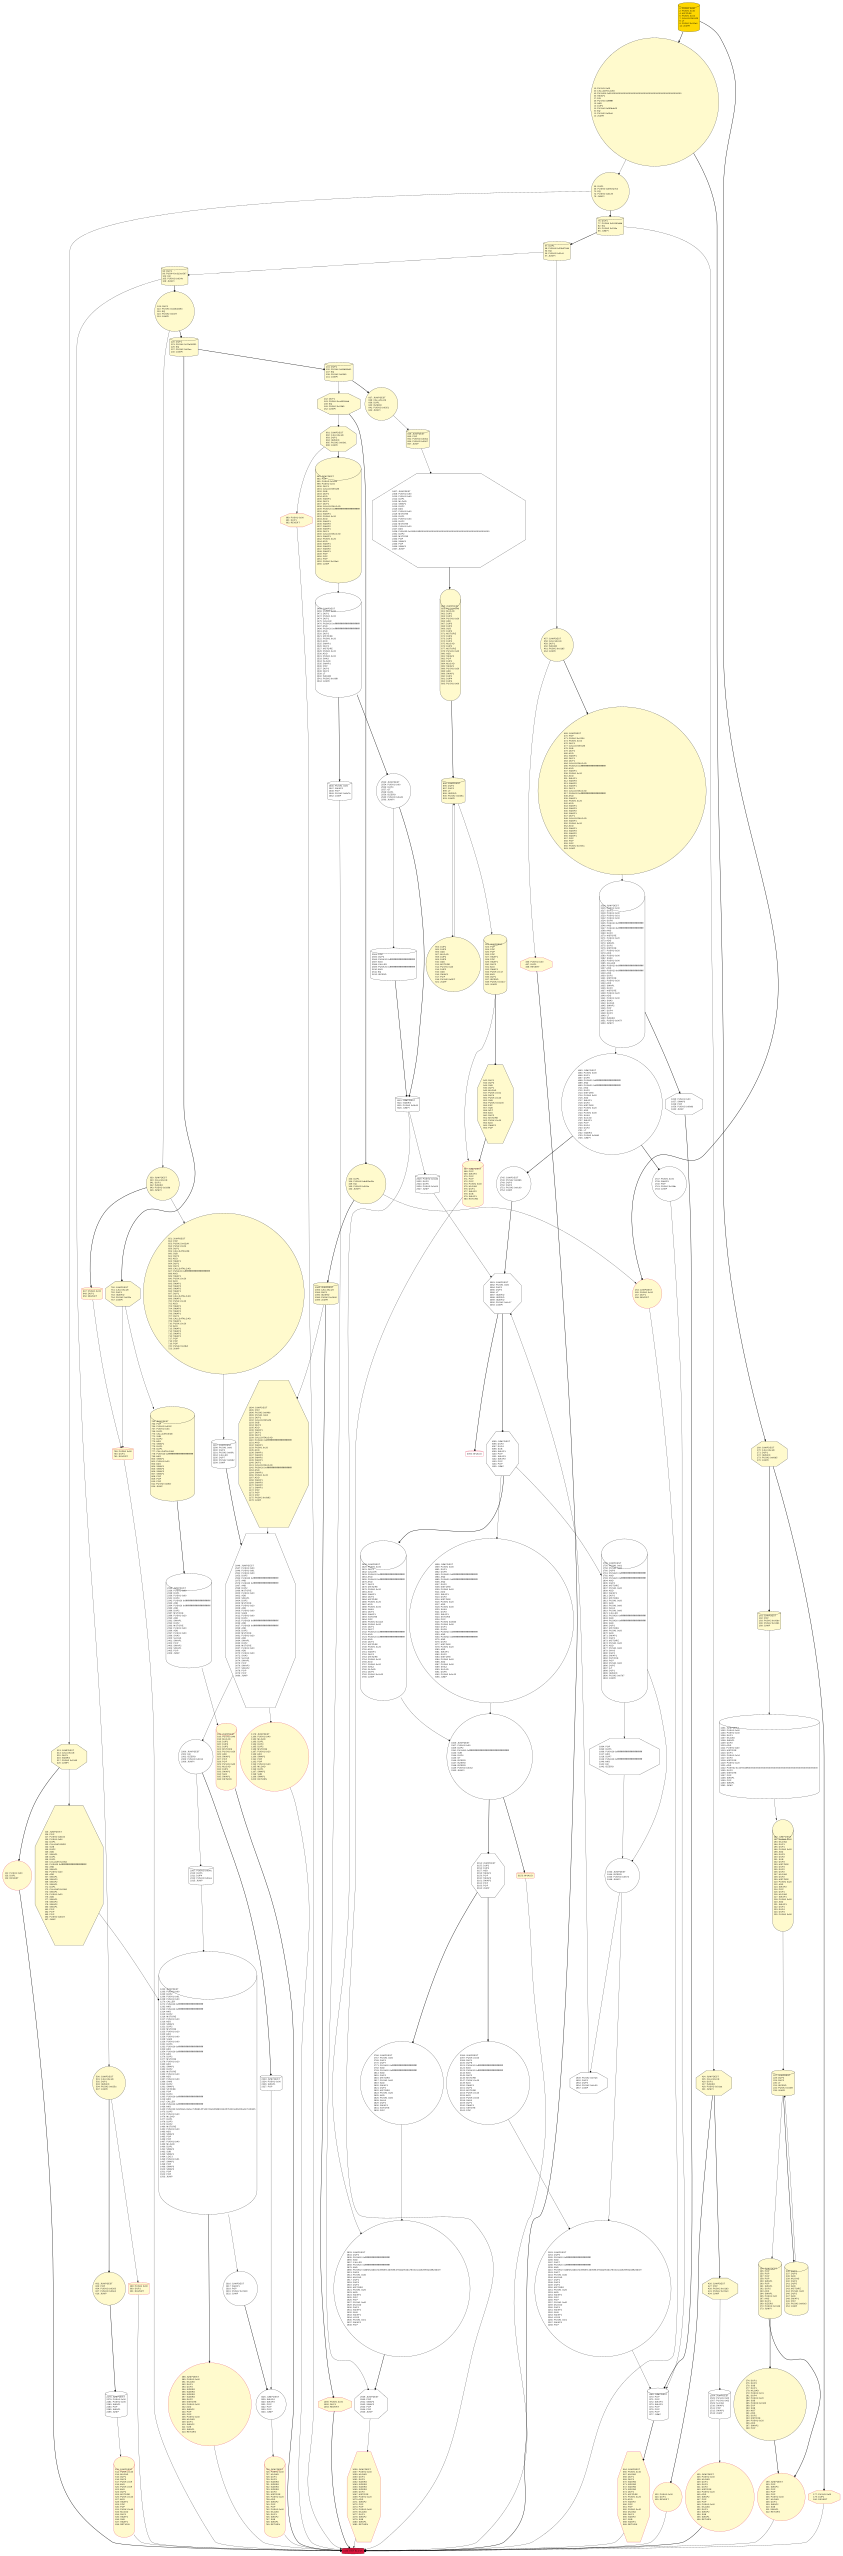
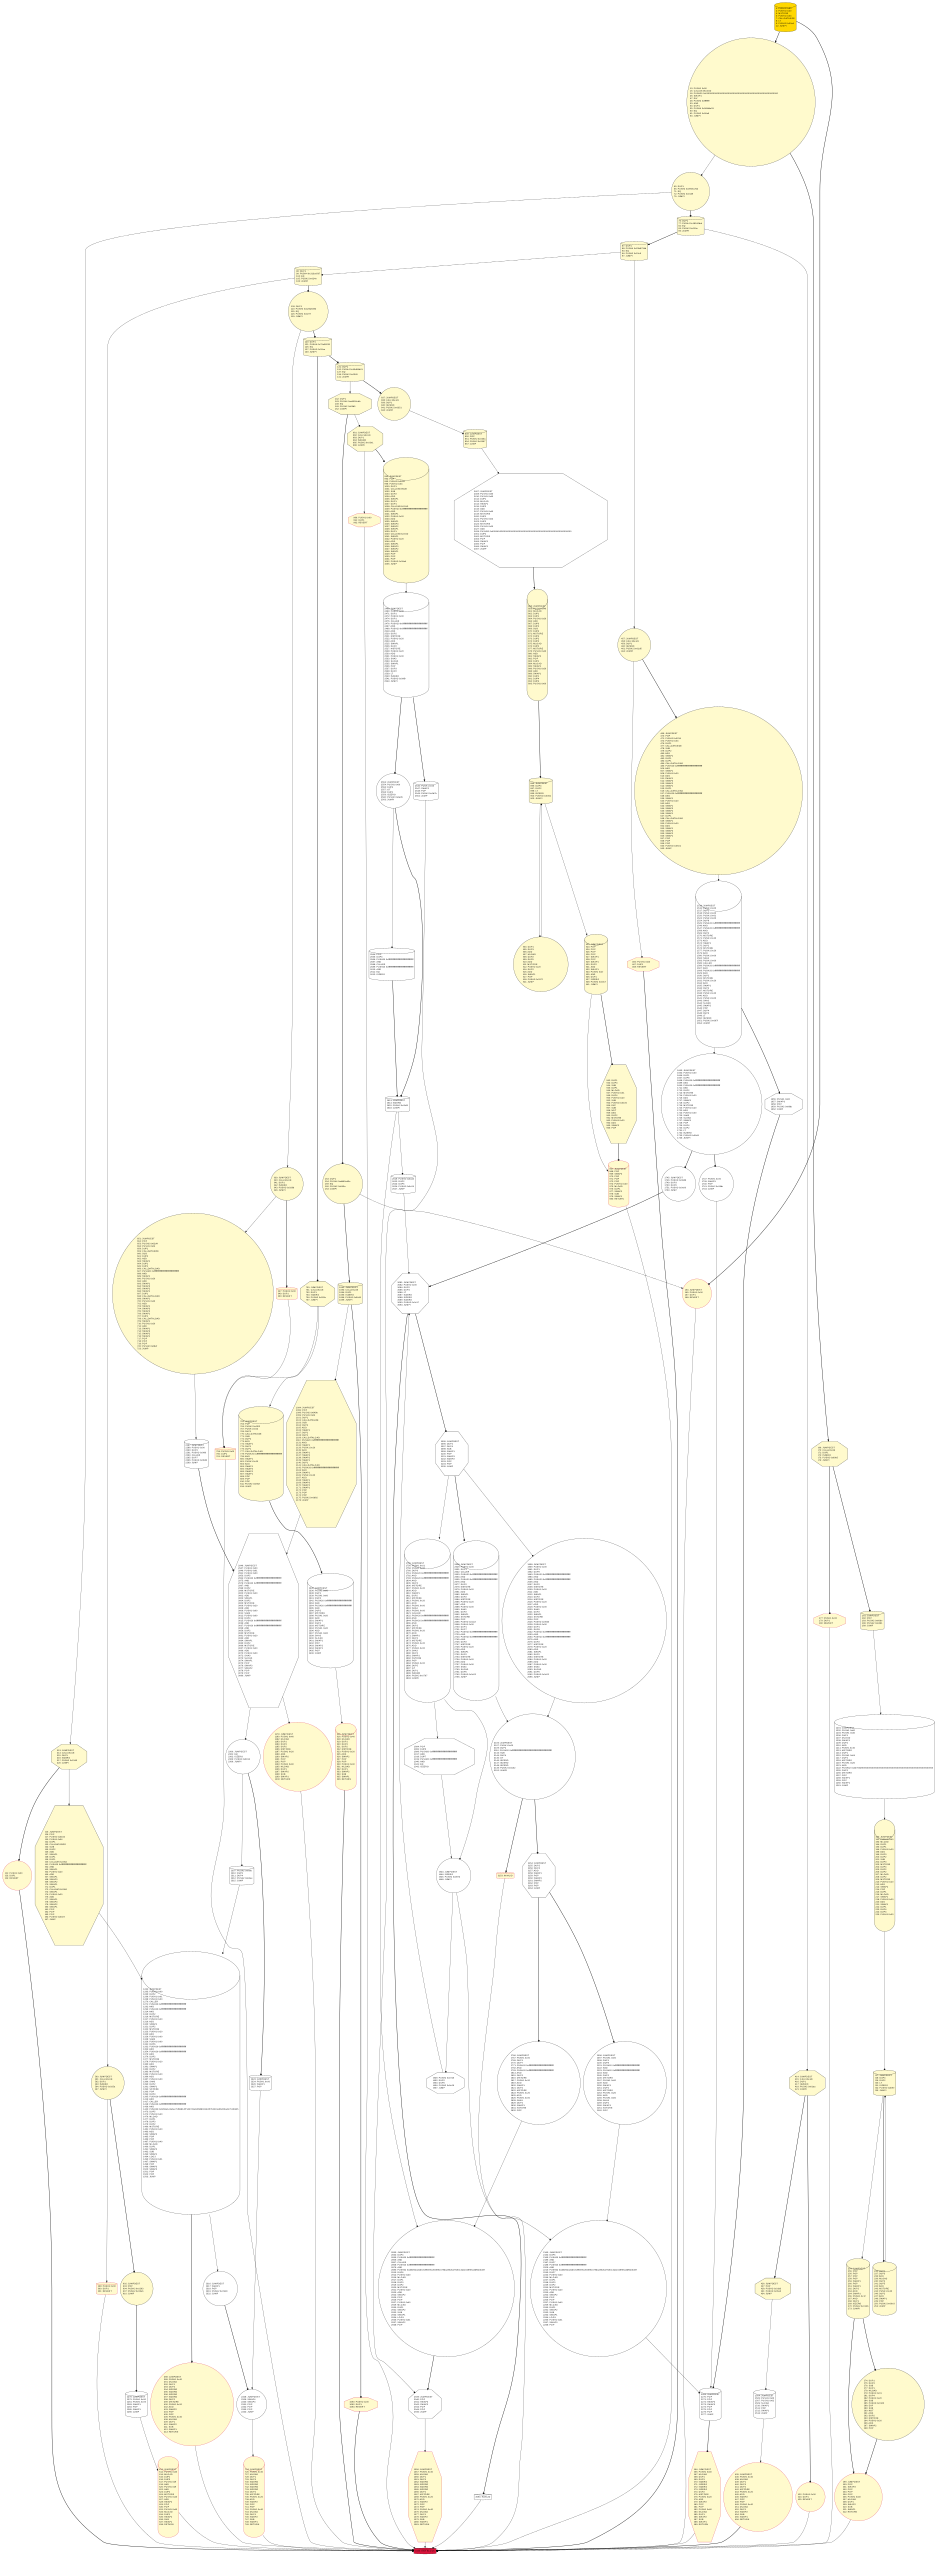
(474, 1454) -> (483, 2497)
none -> (460, 2527)
